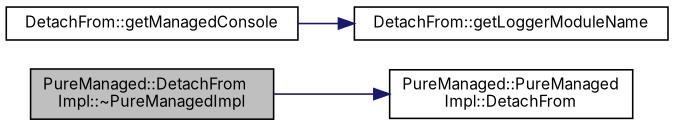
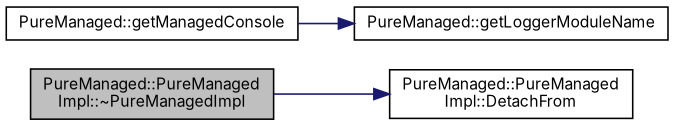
(152, 24) -> (152, 24)
(511, 24) -> (511, 24)
(152, 94) -> (152, 94)
